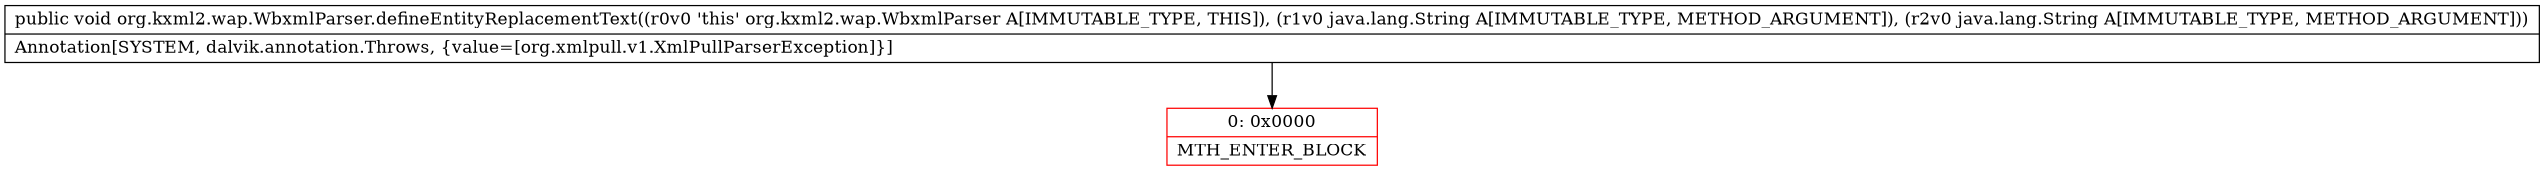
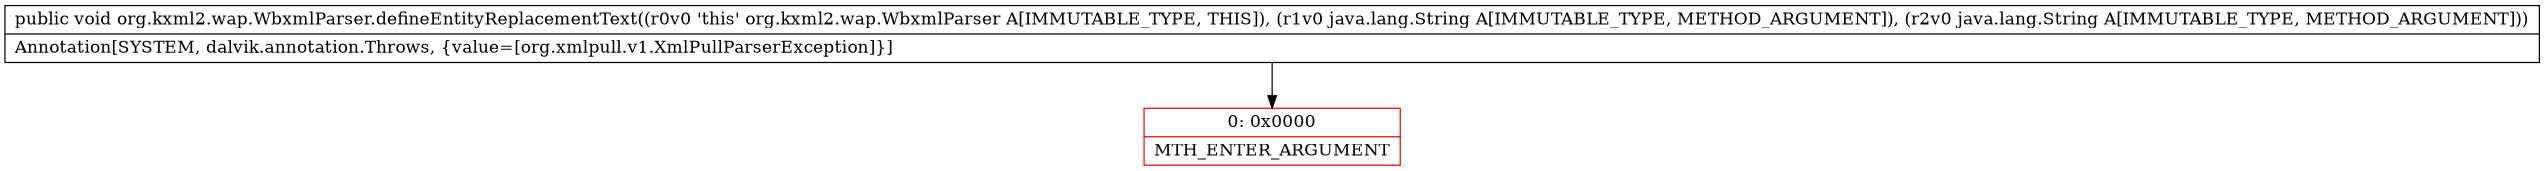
(1272, 150) -> (1272, 150)
